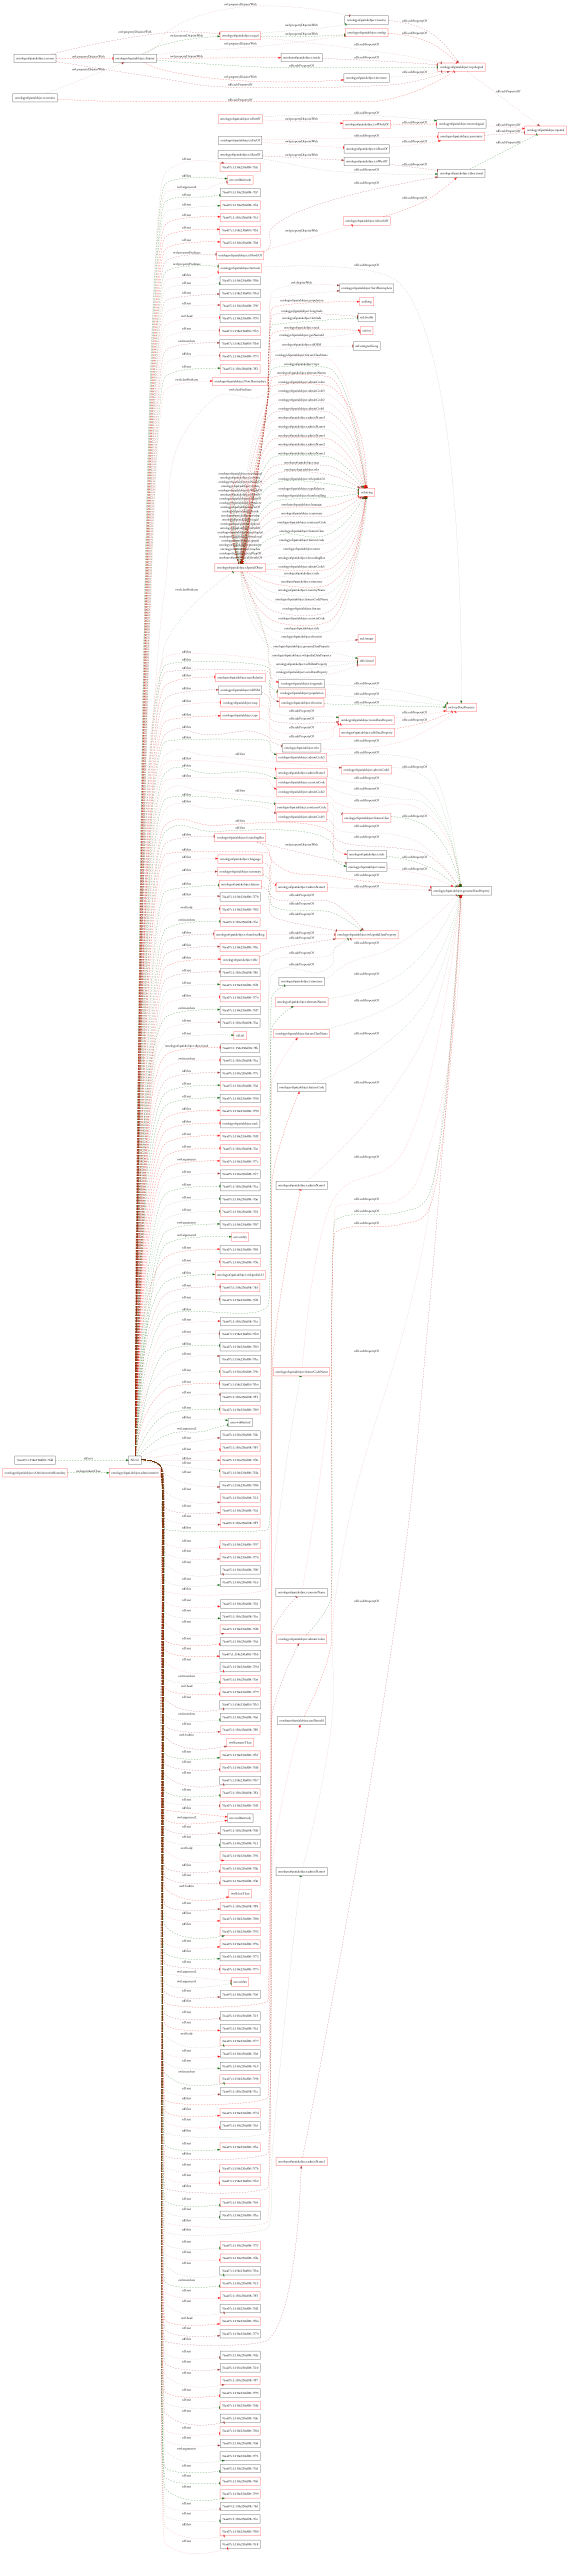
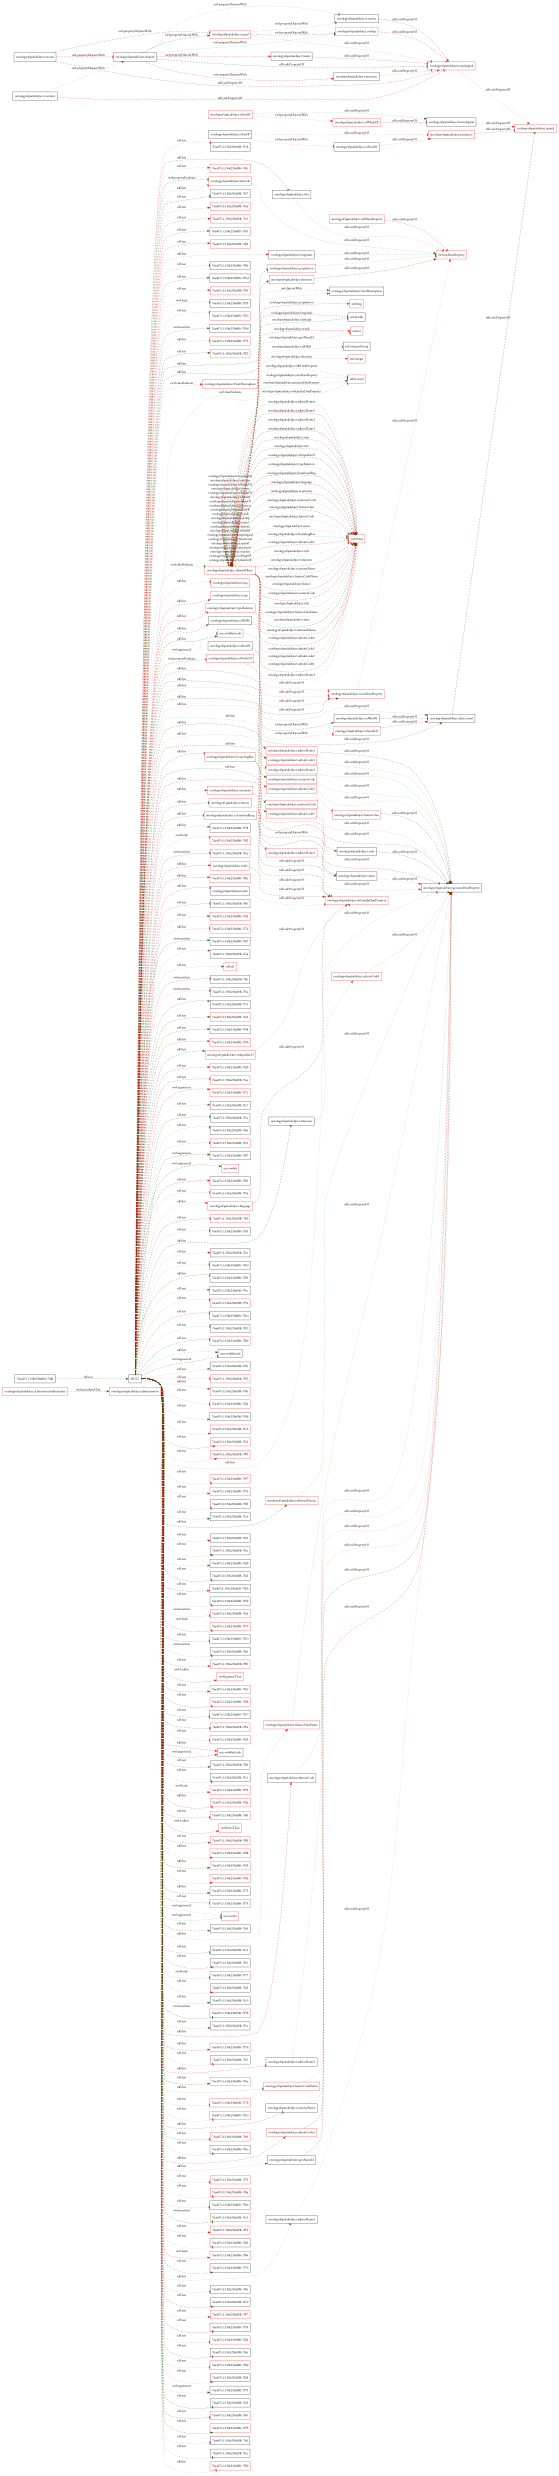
(413, 167) -> (403, 718)
(348, 172) -> (298, 720)
(187, 1046) -> (182, 977)
(240, 1629) -> (230, 1563)
